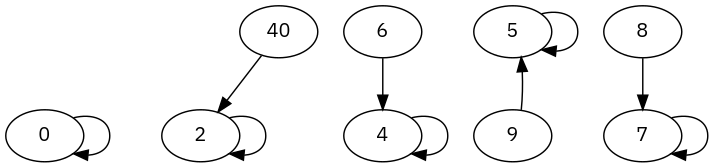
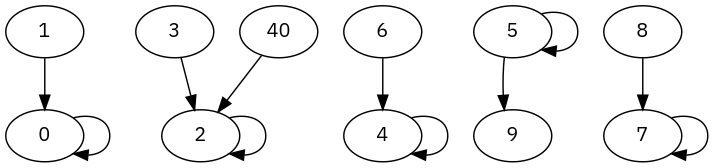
none -> (45, 32)
none -> (175, 32)
(522, 91) -> (503, 76)
